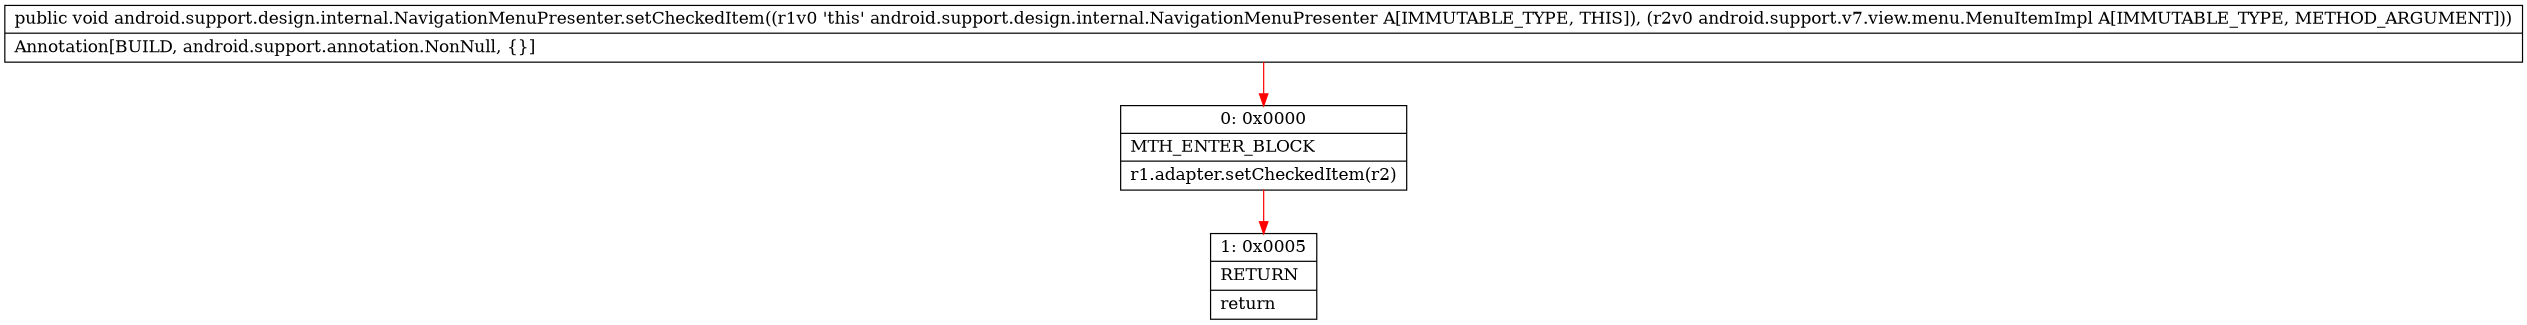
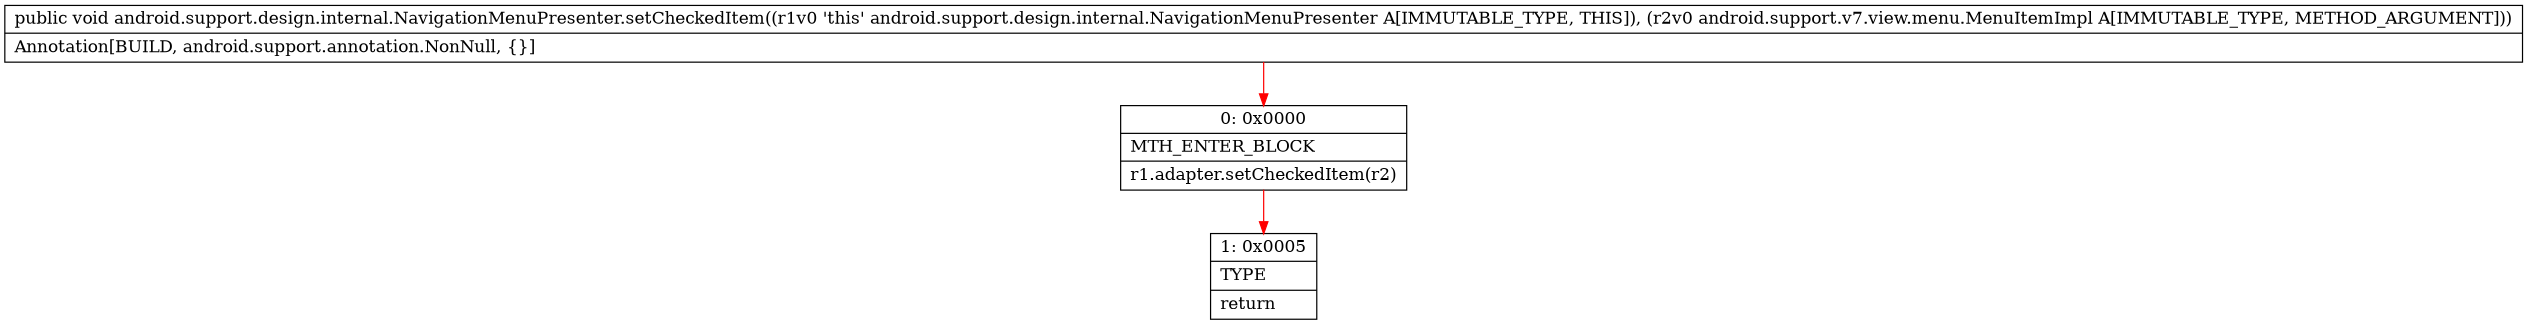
(1259, 275) -> (1244, 275)
